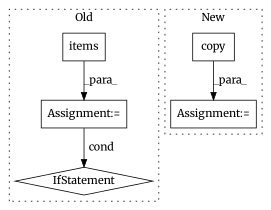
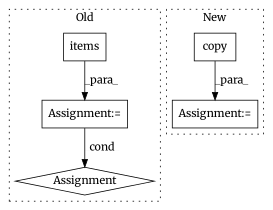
(84, 181) -> (85, 181)
